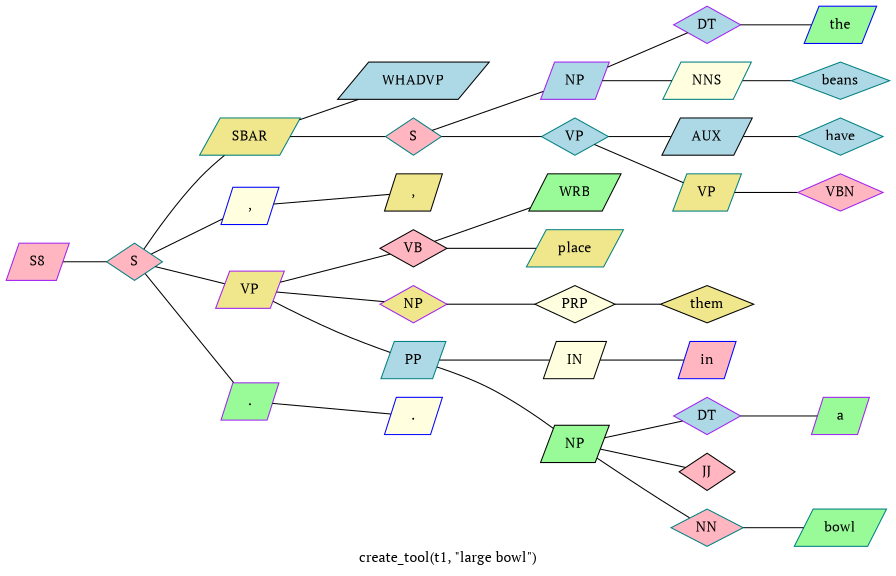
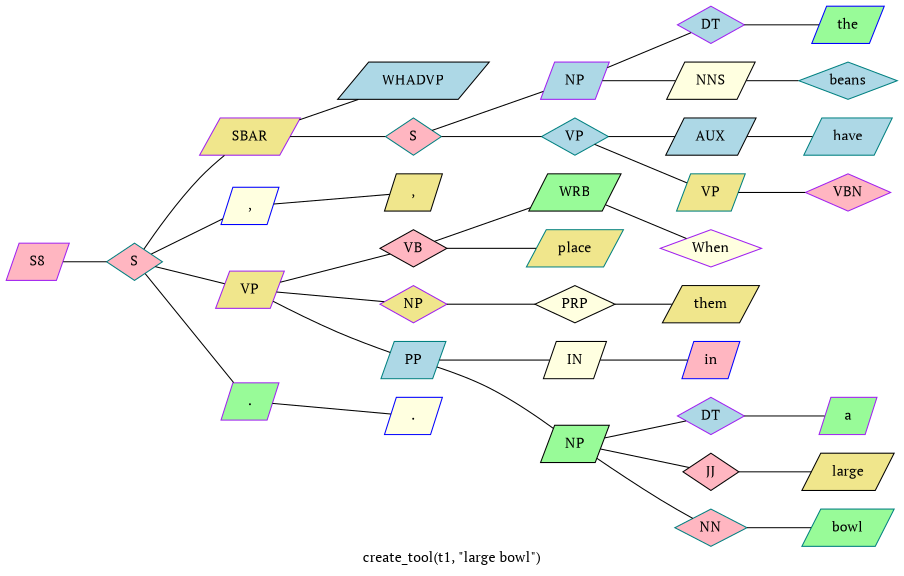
(707, 81) -> (711, 81)
(250, 137) -> (250, 137)
(840, 137) -> (848, 137)
none -> (711, 248)
(707, 304) -> (711, 304)
none -> (848, 472)
